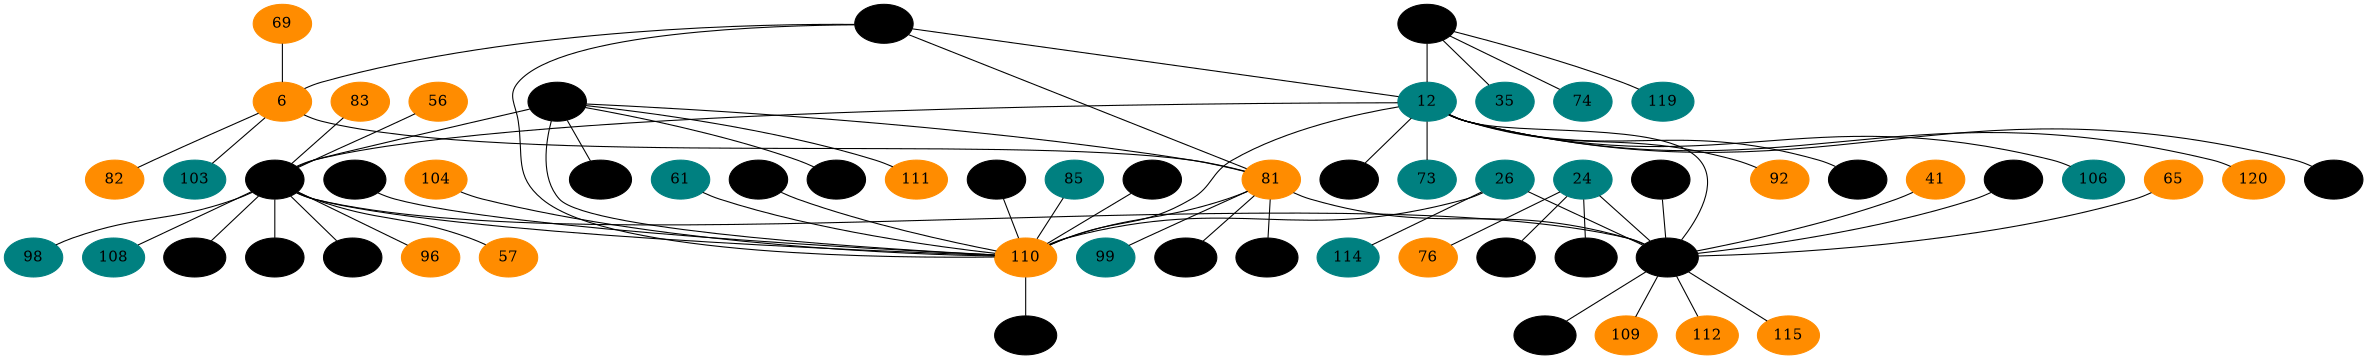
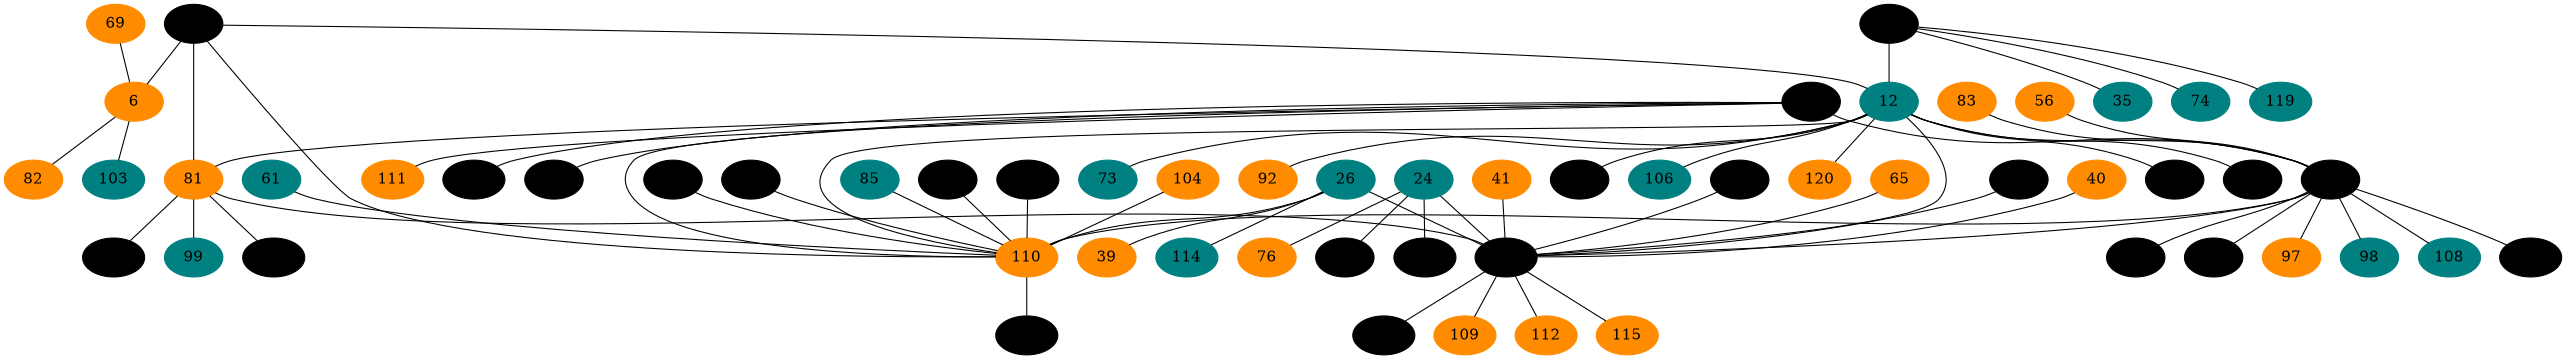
(797, 148) -> none
none -> (2097, 180)
(1149, 218) -> none
(431, 258) -> none
(509, 258) -> (2292, 258)
none -> (1107, 258)
